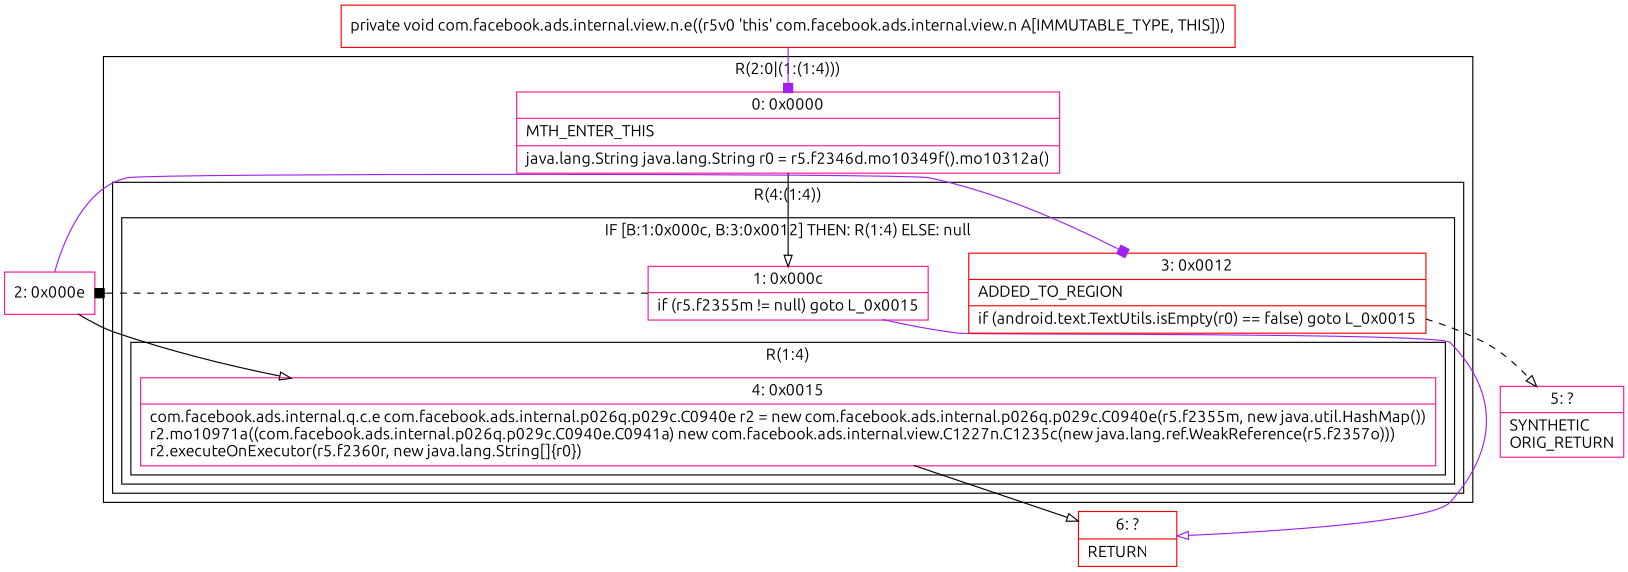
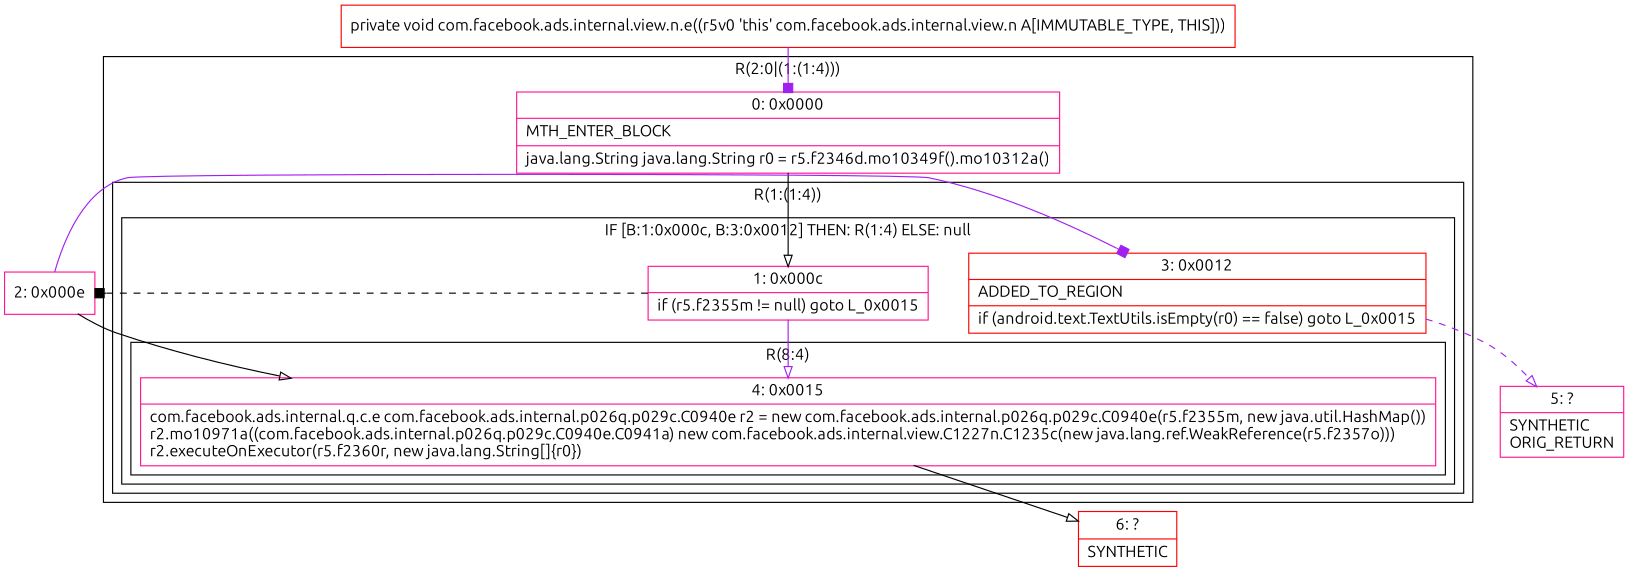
(590, 131) -> (598, 131)
(788, 195) -> (788, 195)
(1262, 335) -> (788, 350)
(1482, 341) -> (1482, 341)
(788, 355) -> (788, 355)
(1118, 552) -> (1128, 552)
